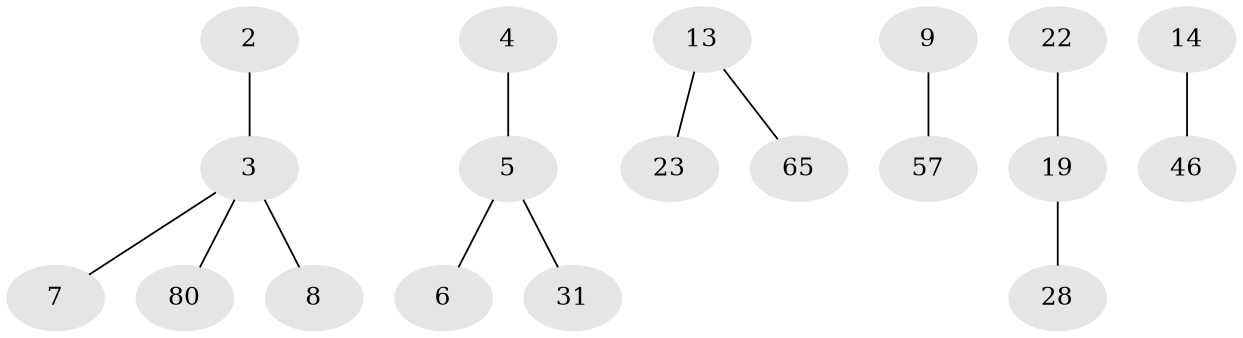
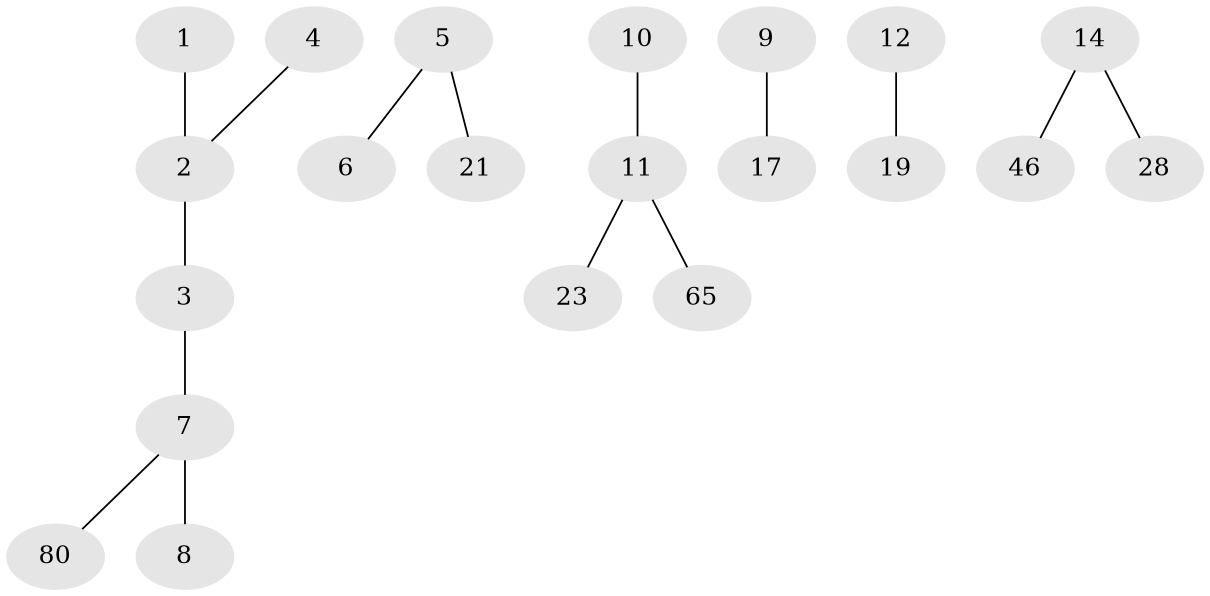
none -> (185, 40)
none -> (638, 40)
(702, 40) -> (638, 169)
(1058, 40) -> (896, 40)
(508, 104) -> (250, 104)
(928, 169) -> (767, 169)
(217, 234) -> (121, 492)
(282, 234) -> (185, 492)
(1058, 234) -> (1122, 104)
(573, 298) -> (476, 169)
